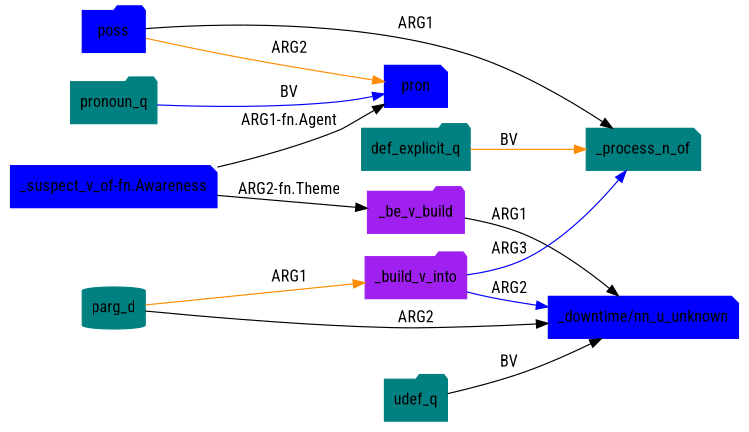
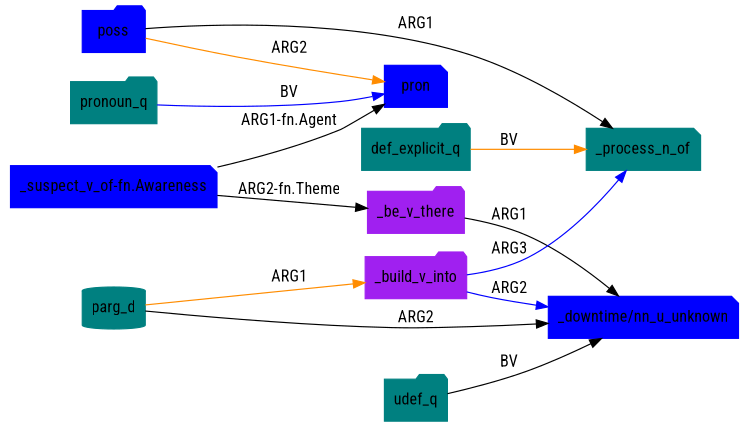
(416, 212) -> (416, 212)
